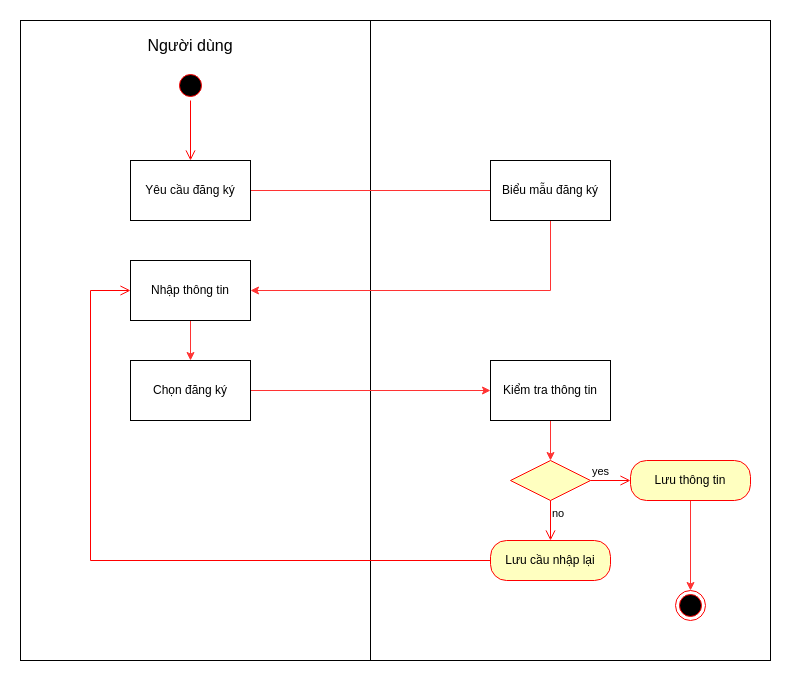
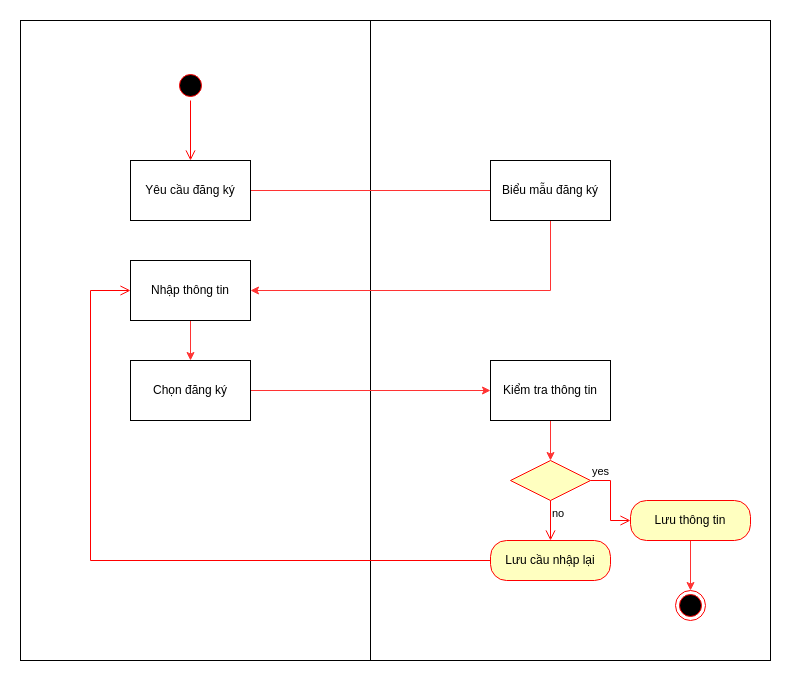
(191, 46) -> none
(691, 481) -> (691, 521)
